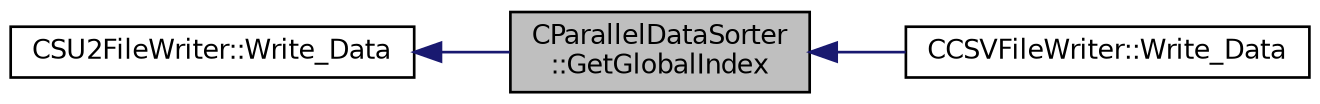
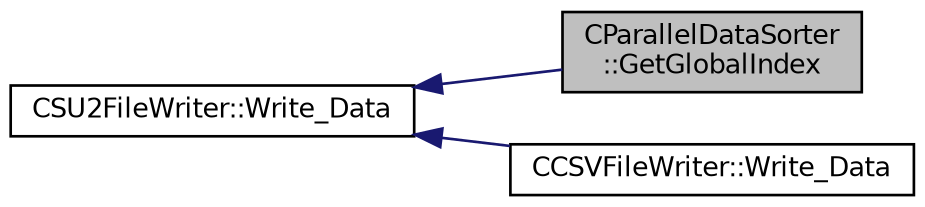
(871, 52) -> (476, 142)
